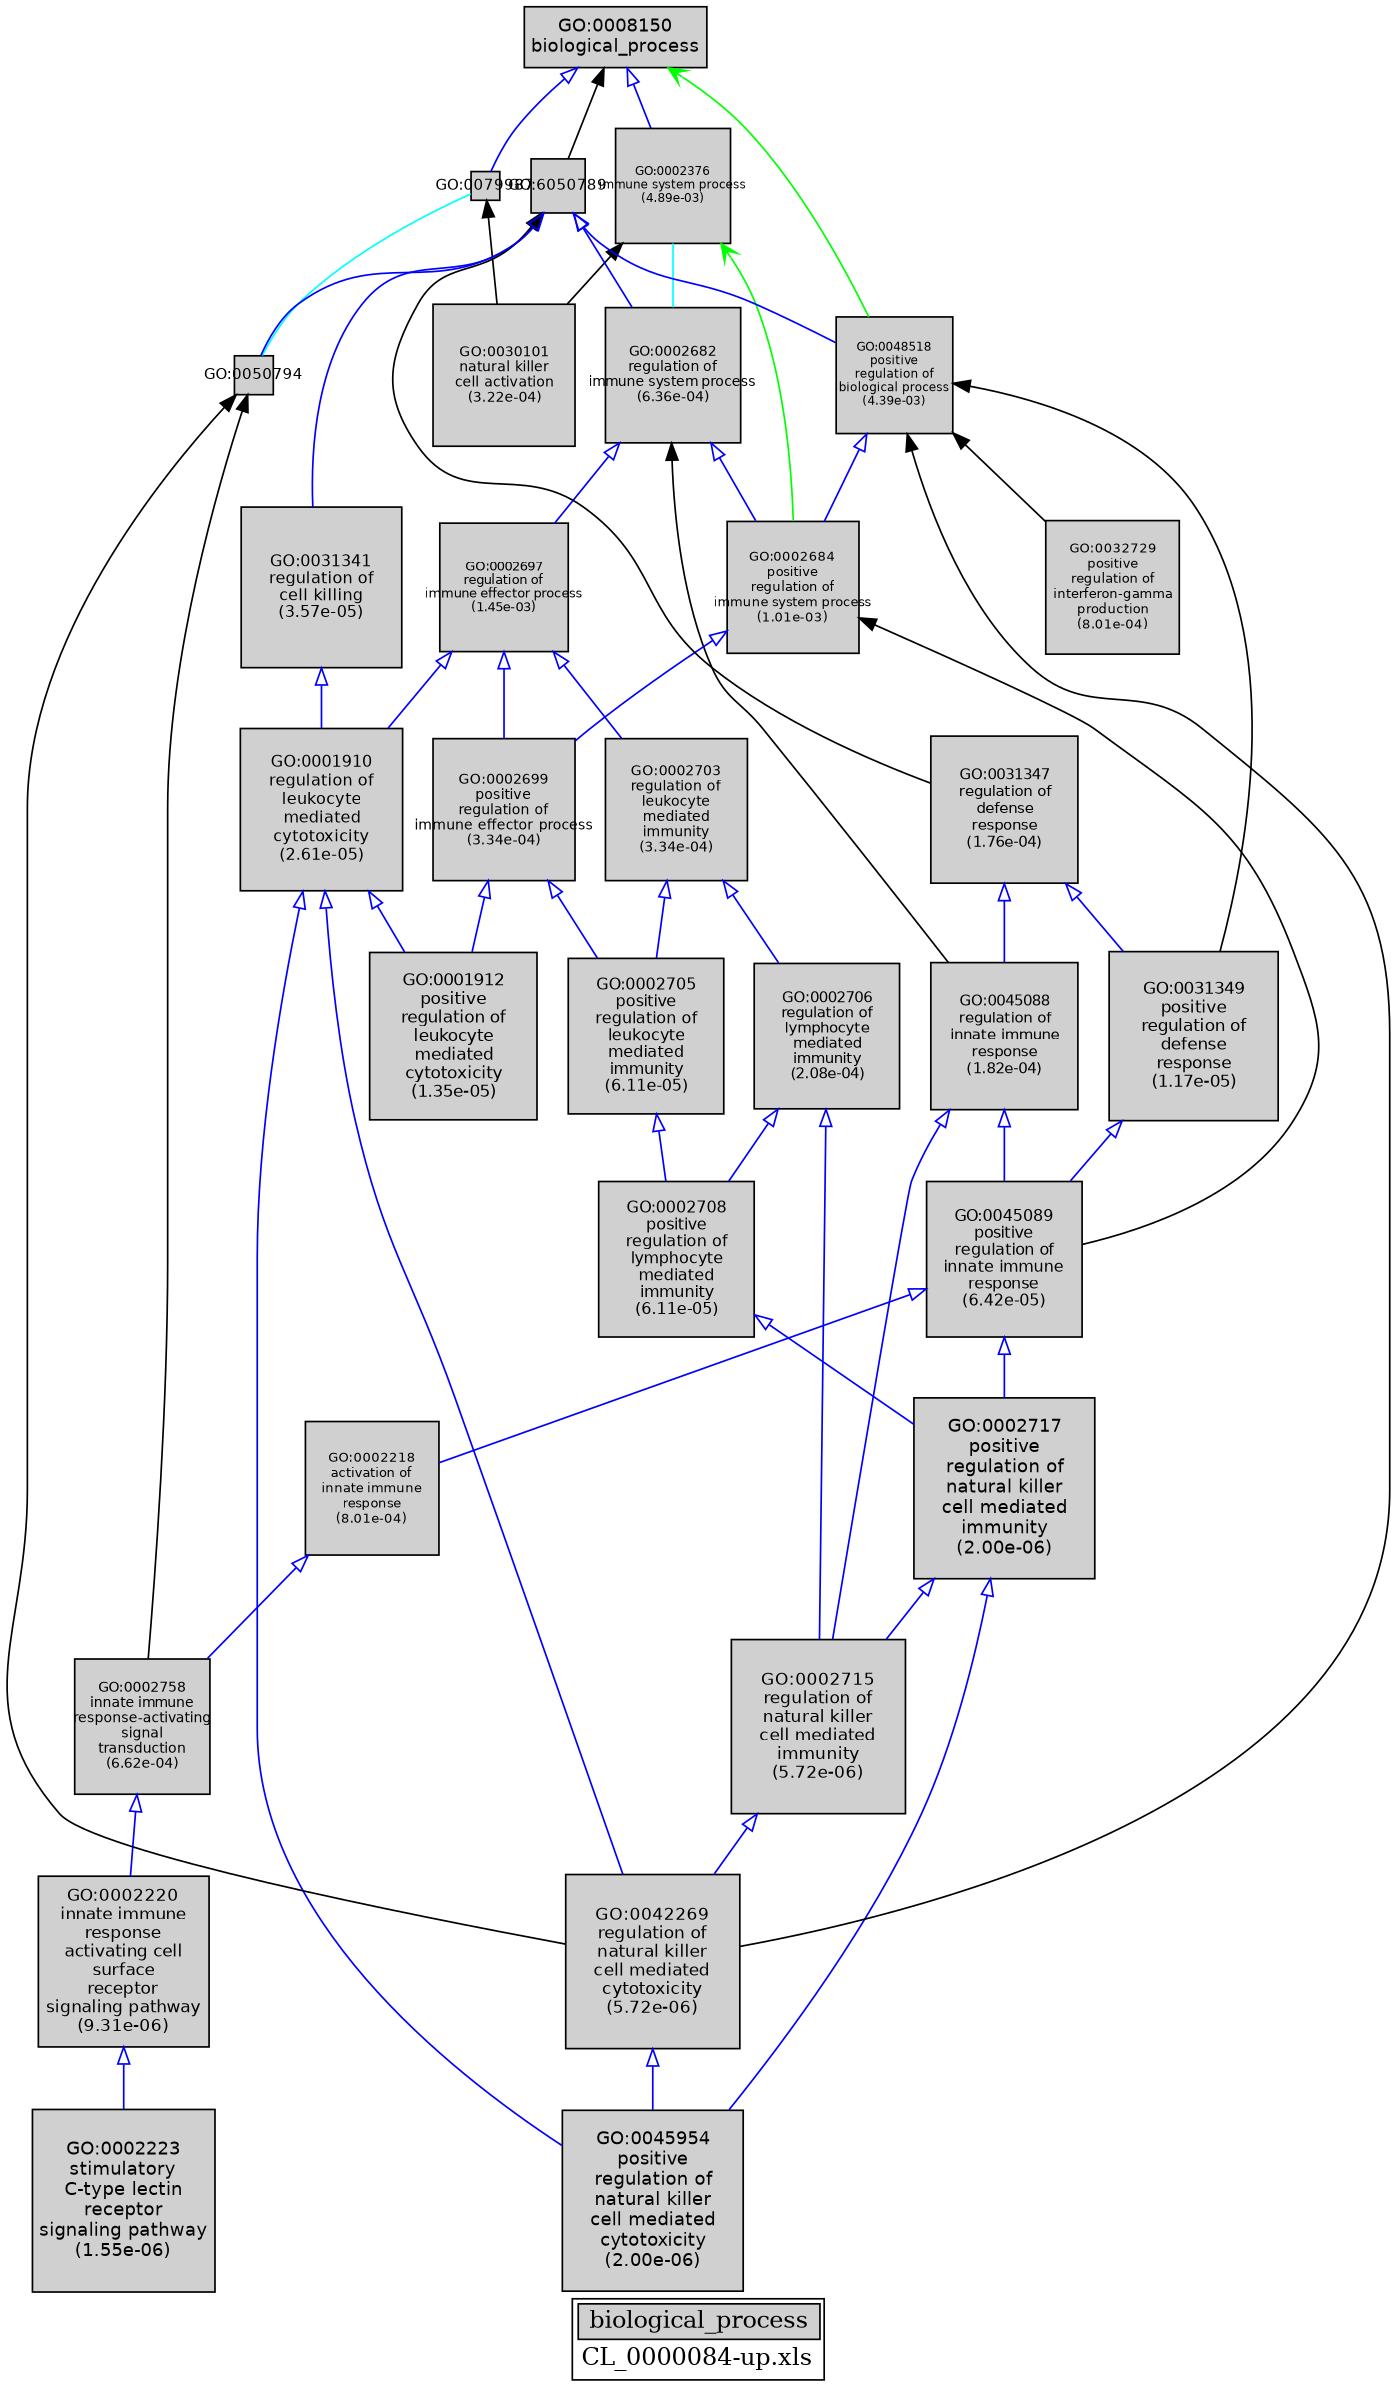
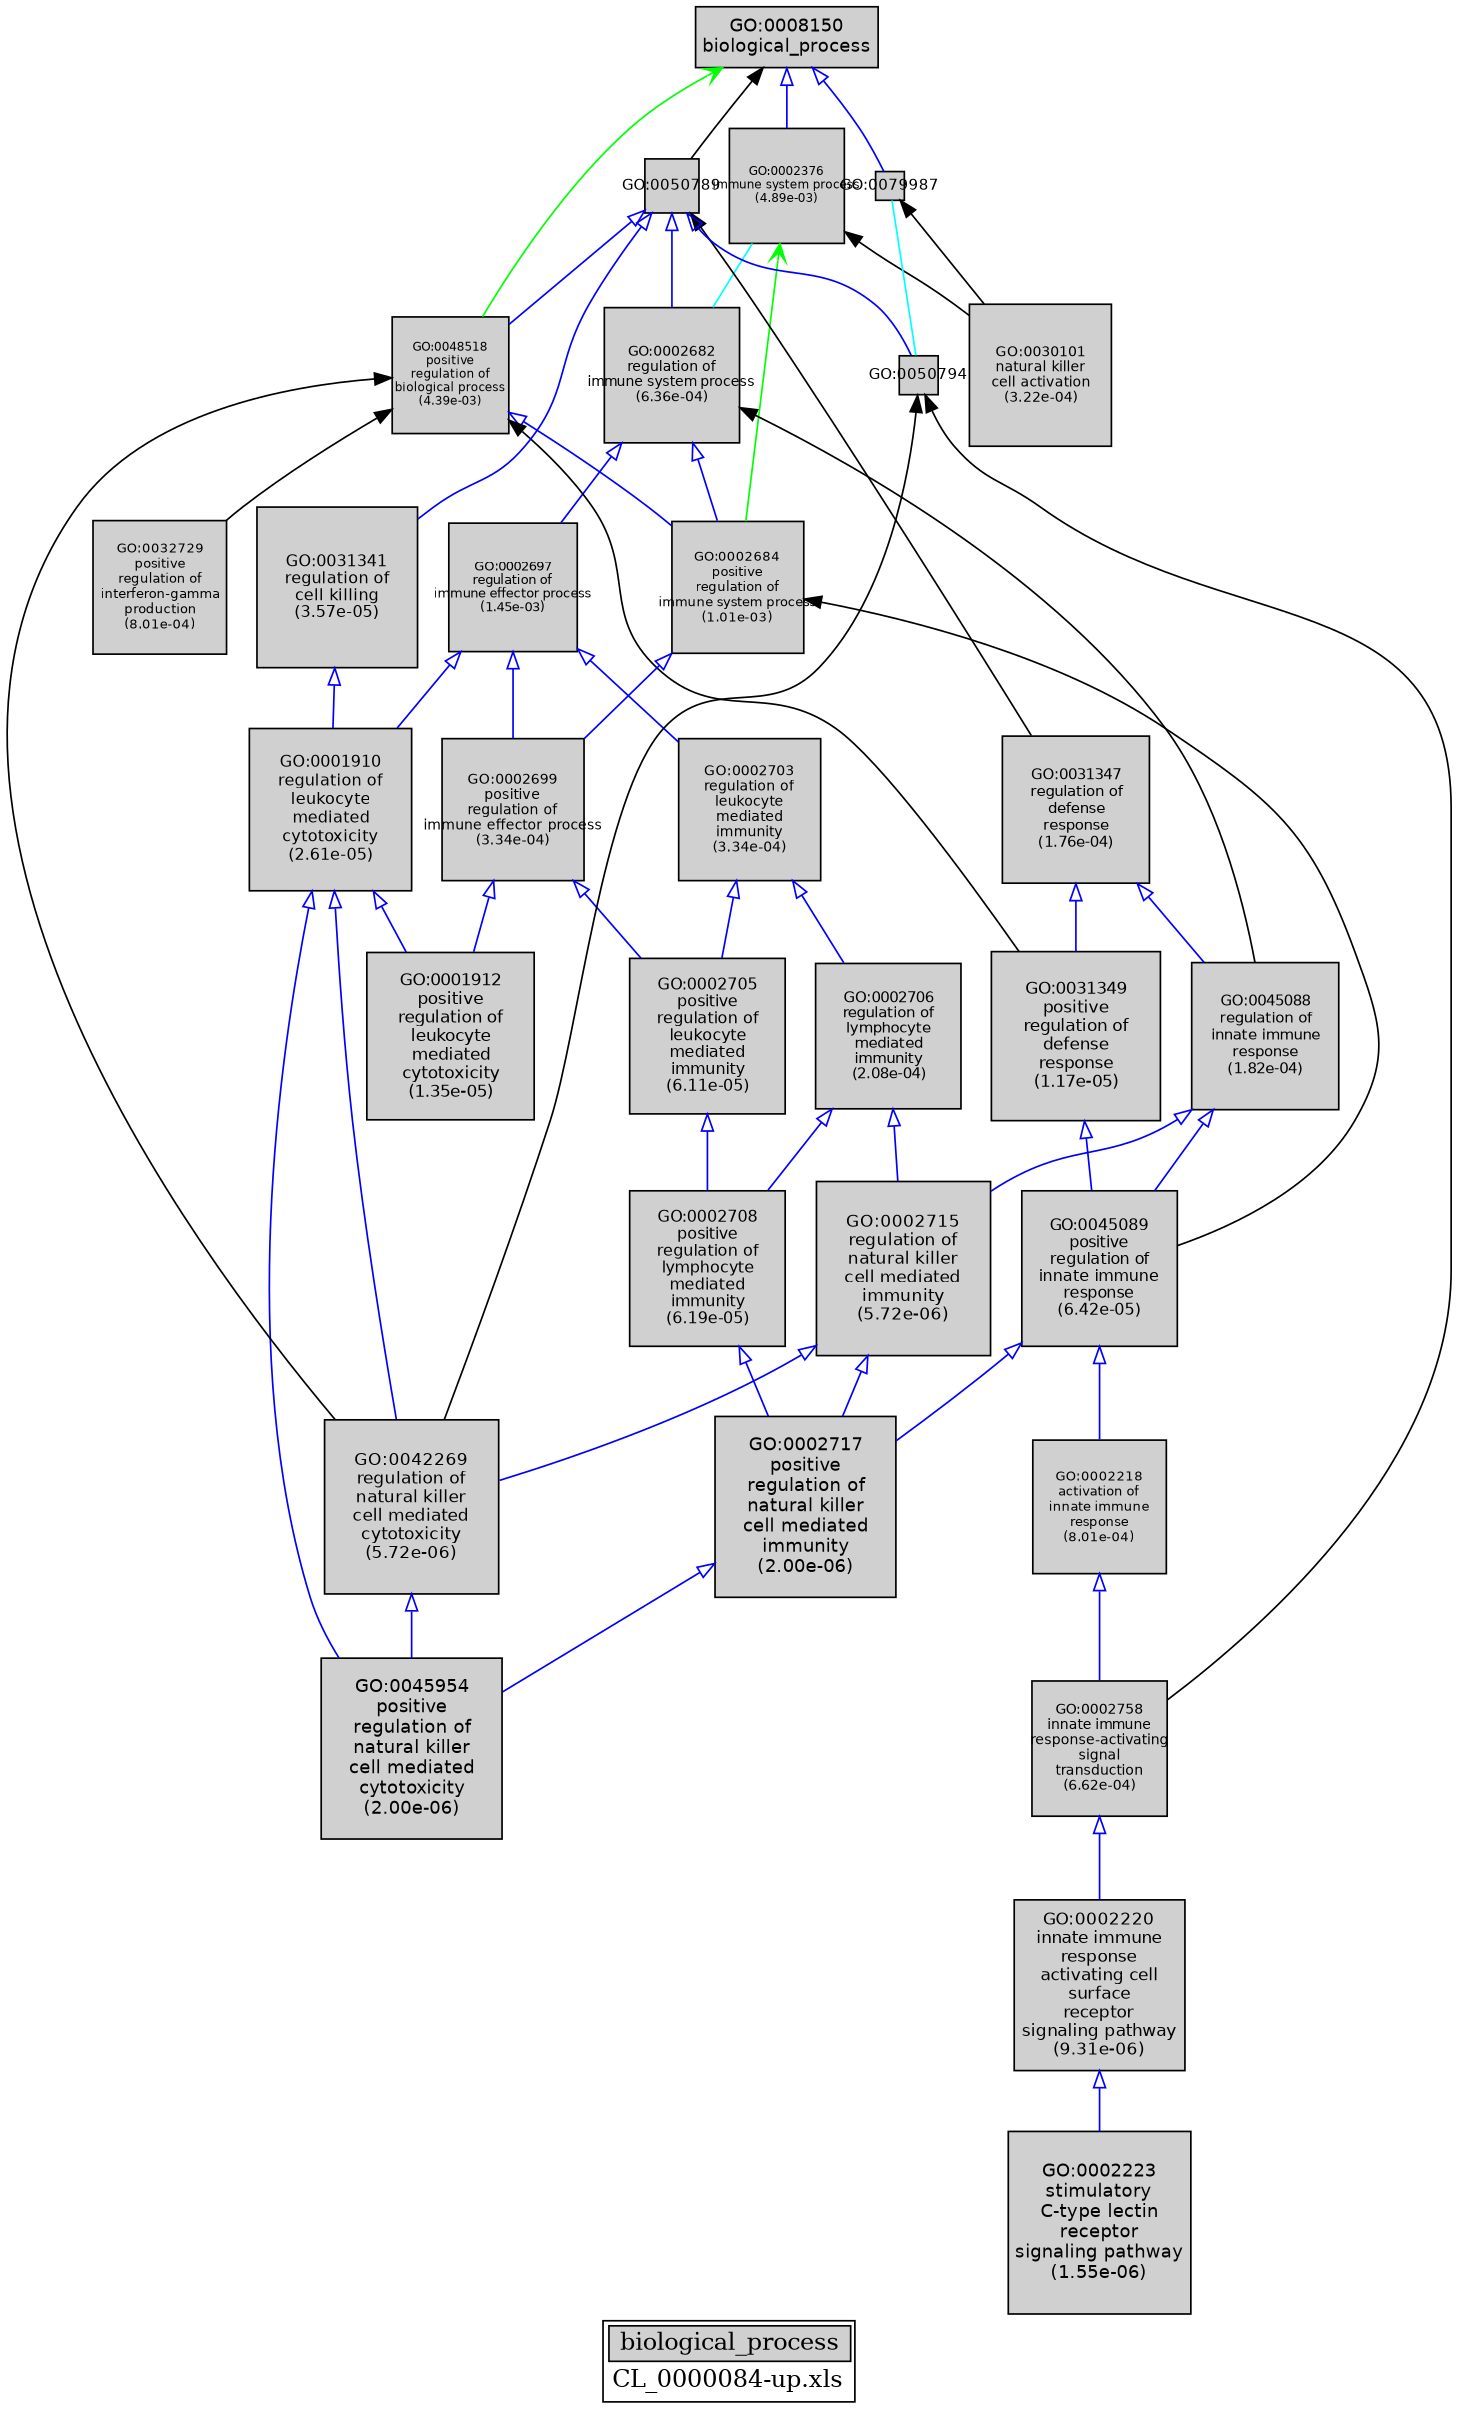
(558, 186) -> (672, 186)
(677, 1309) -> (708, 1319)
(905, 1616) -> (852, 1394)
